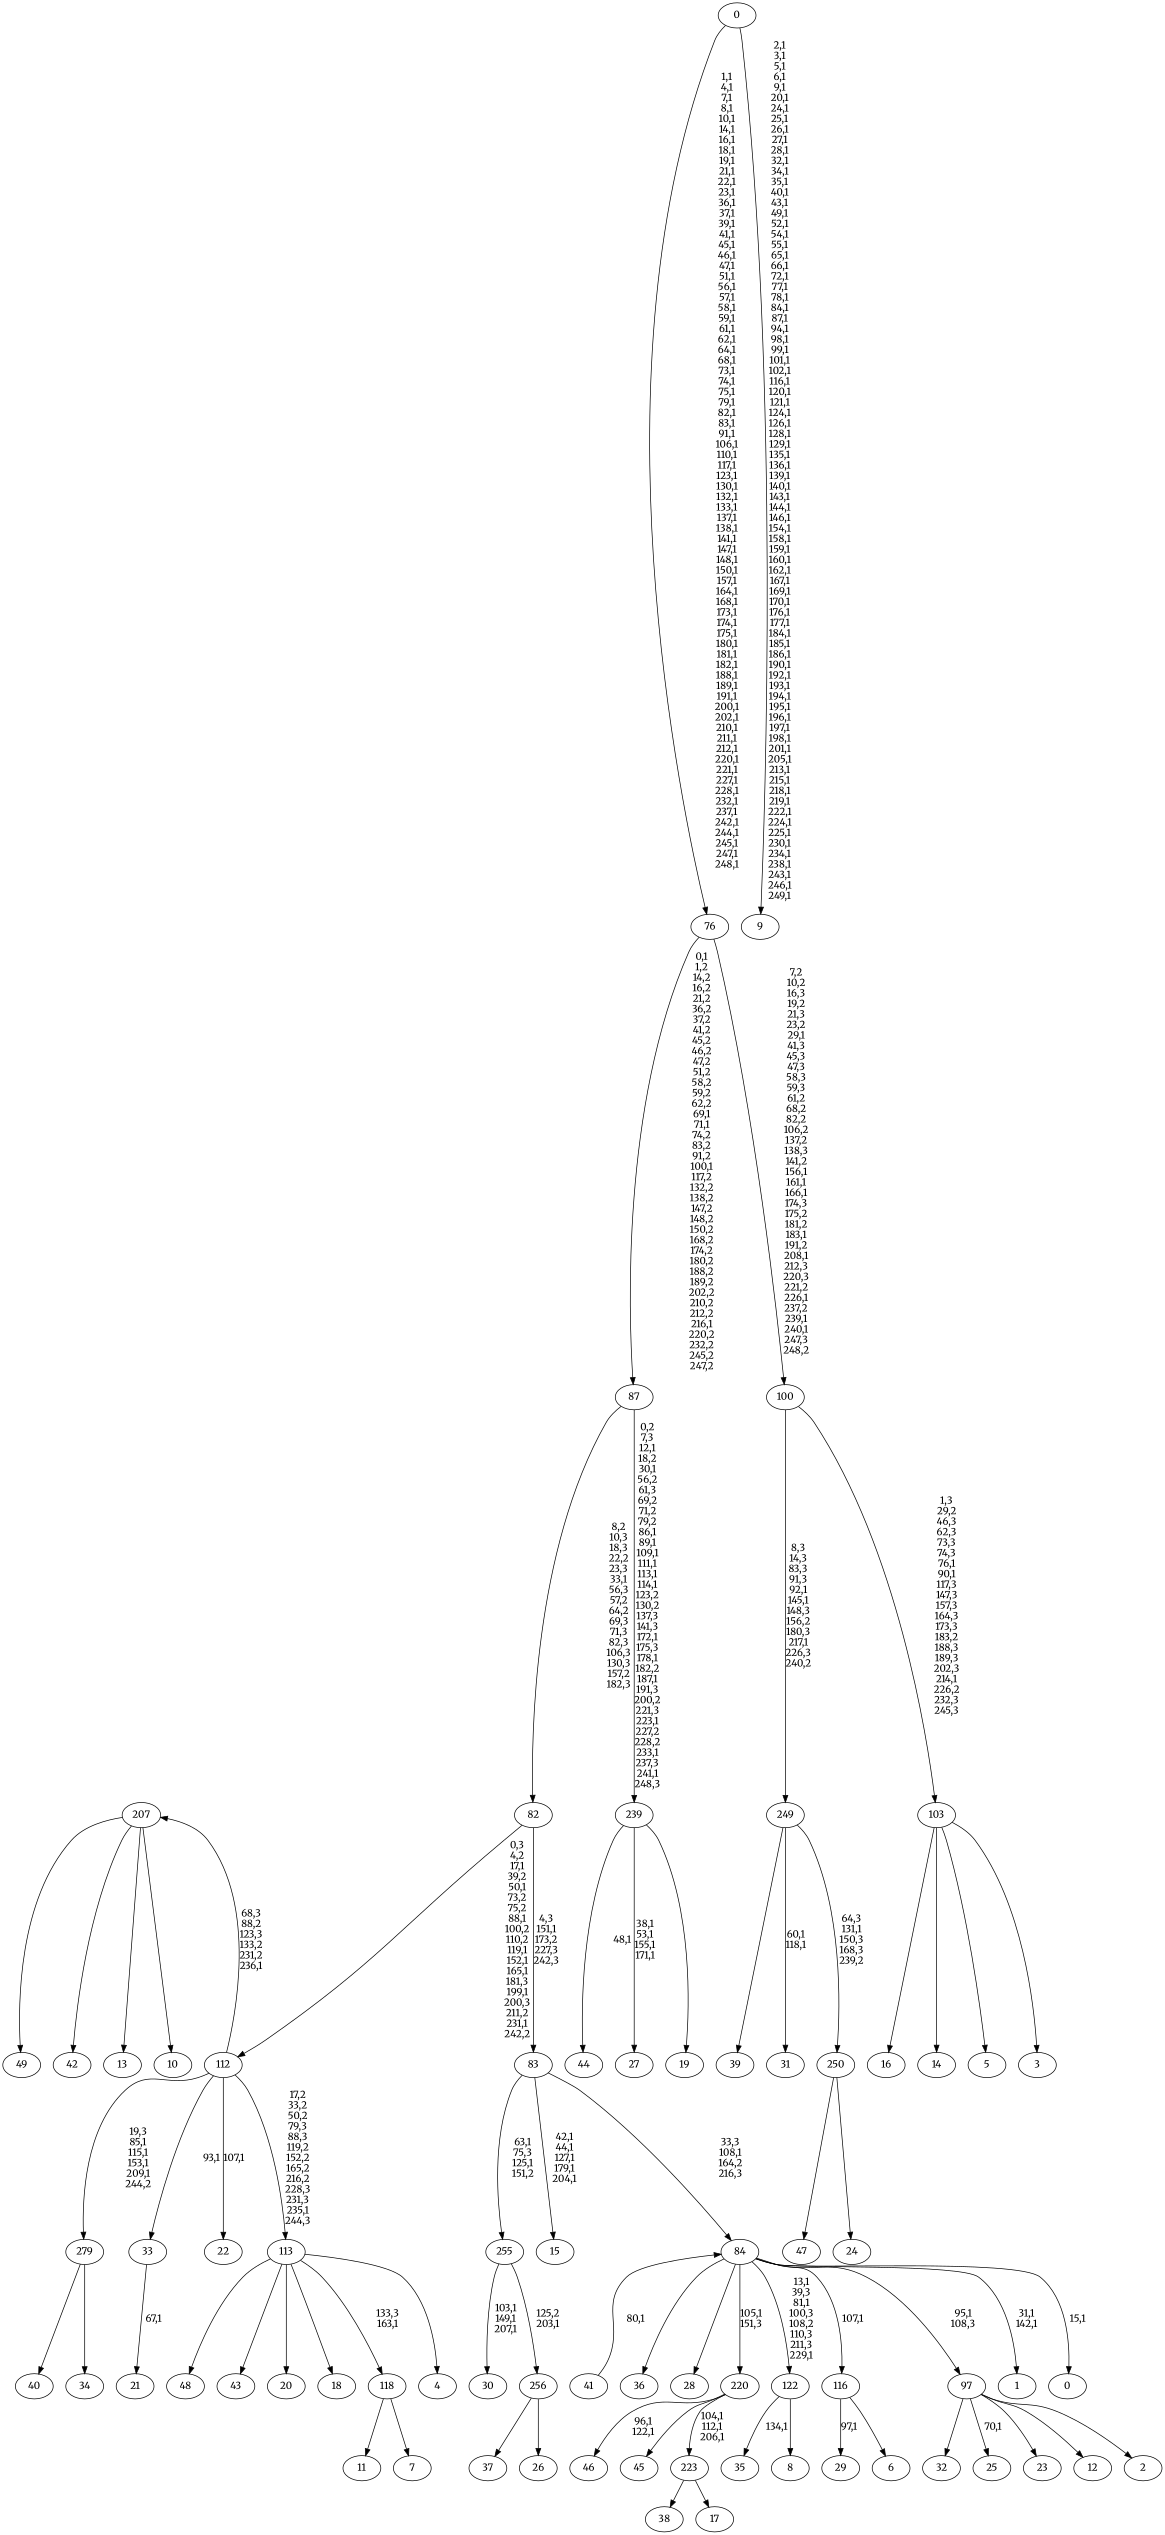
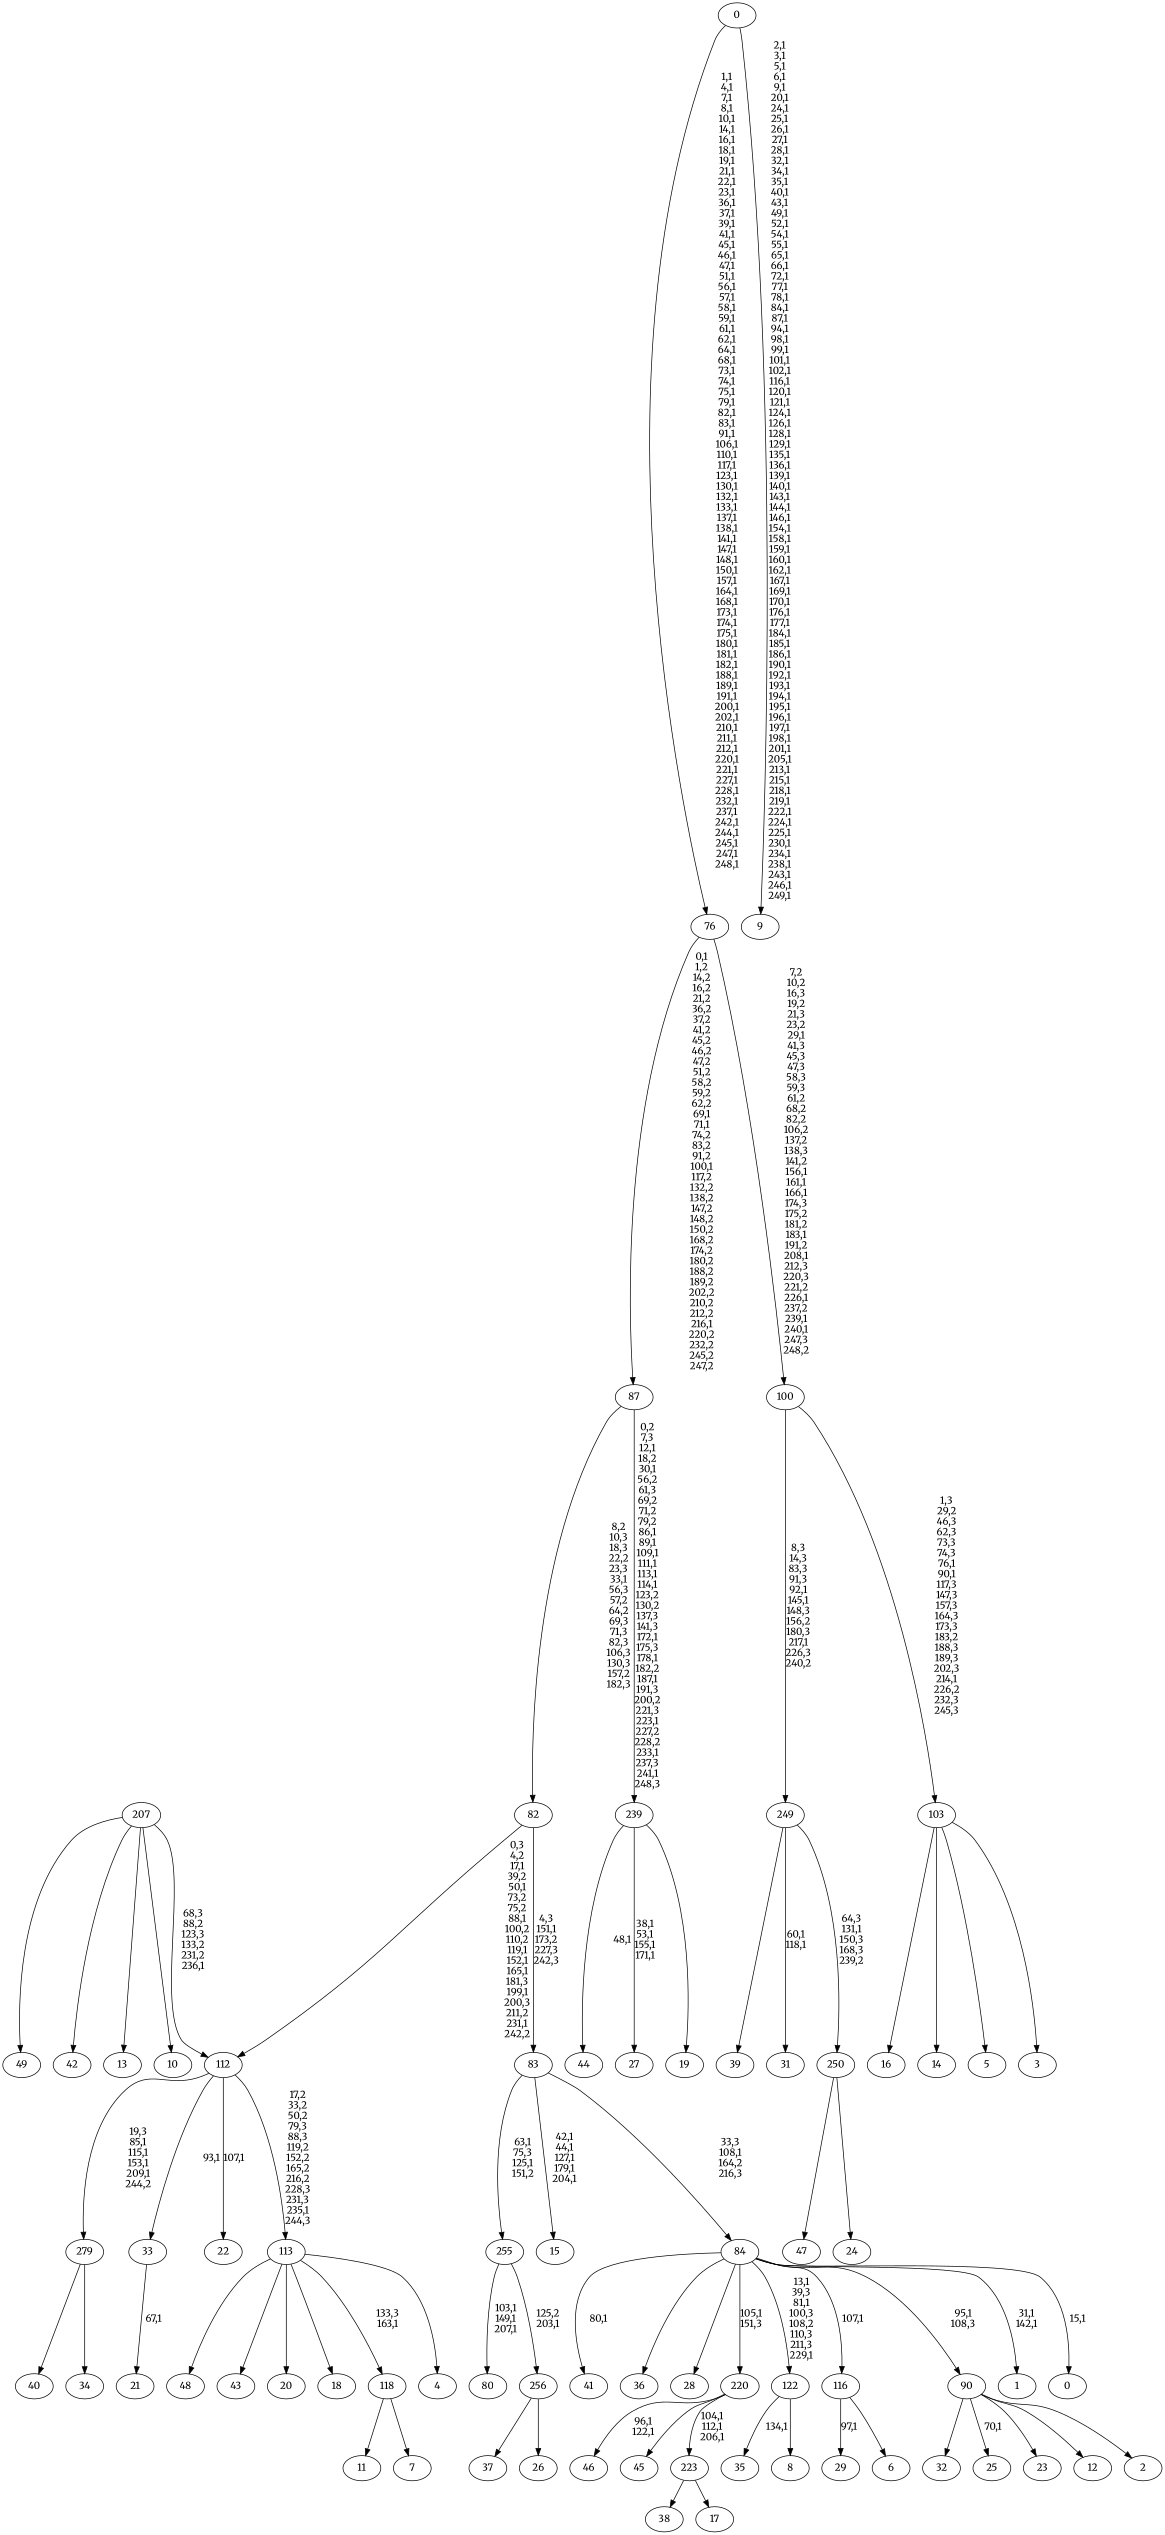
(237, 1920) -> (173, 1943)
(622, 2283) -> (608, 2267)
(488, 2386) -> (488, 2386)
(967, 2386) -> (967, 2386)
